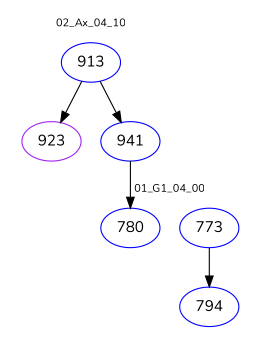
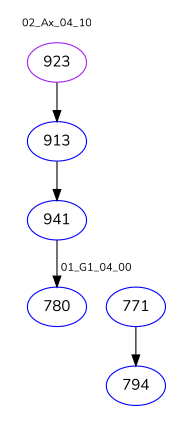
(74, 97) -> (57, 97)
(209, 228) -> (136, 307)
